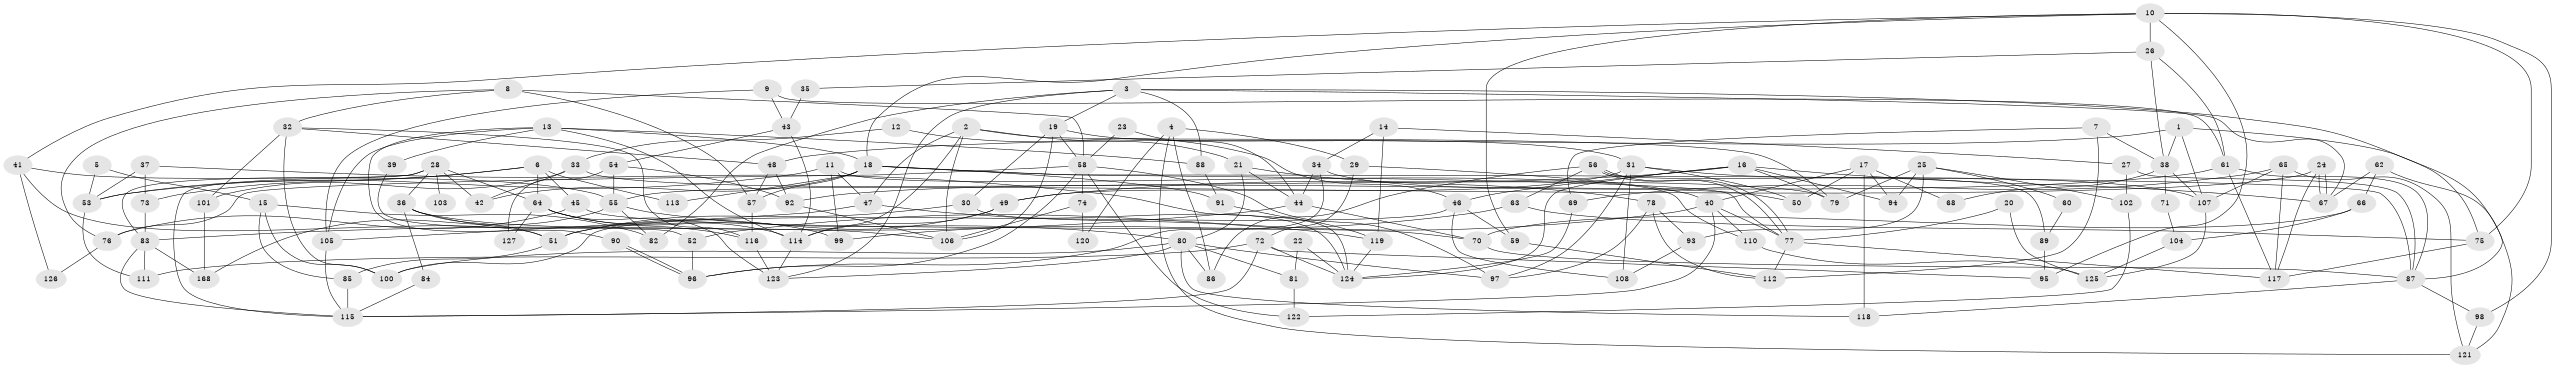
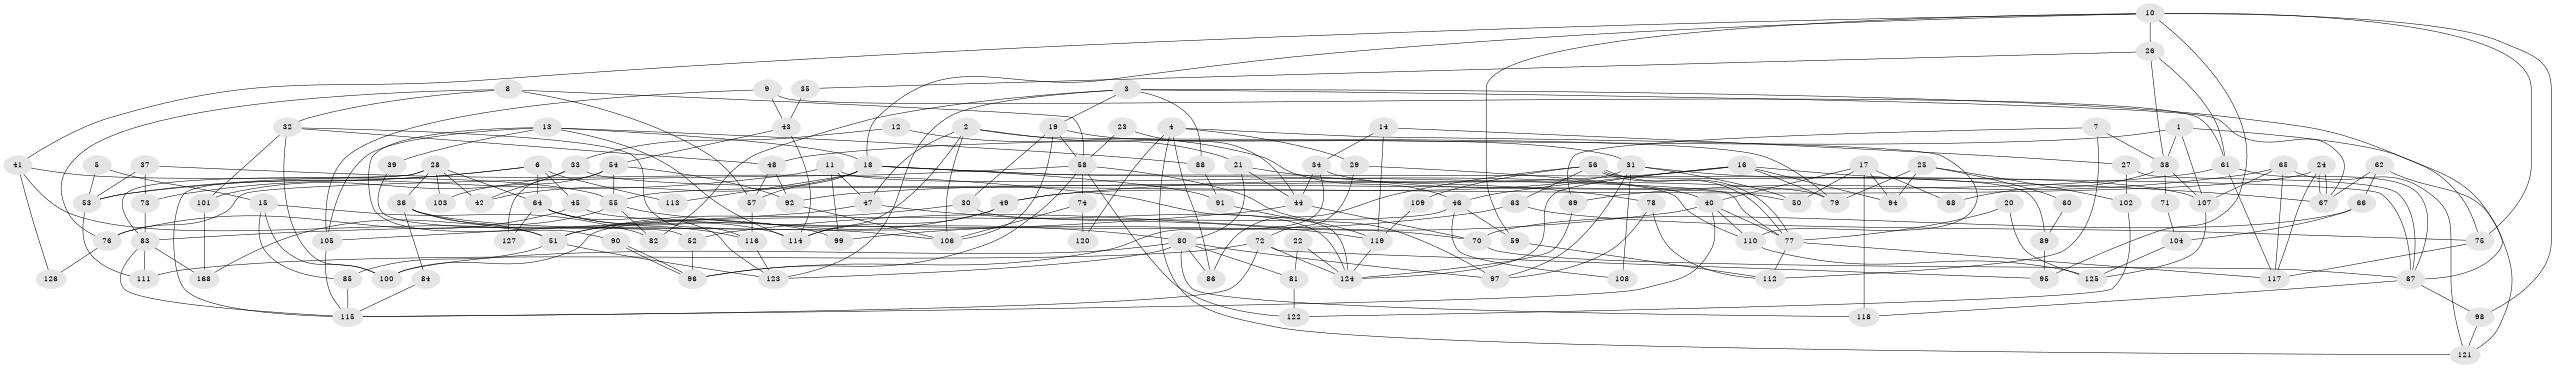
none -> (1707, 142)
none -> (528, 184)
none -> (1418, 203)
(1692, 241) -> none
(784, 261) -> (672, 263)
